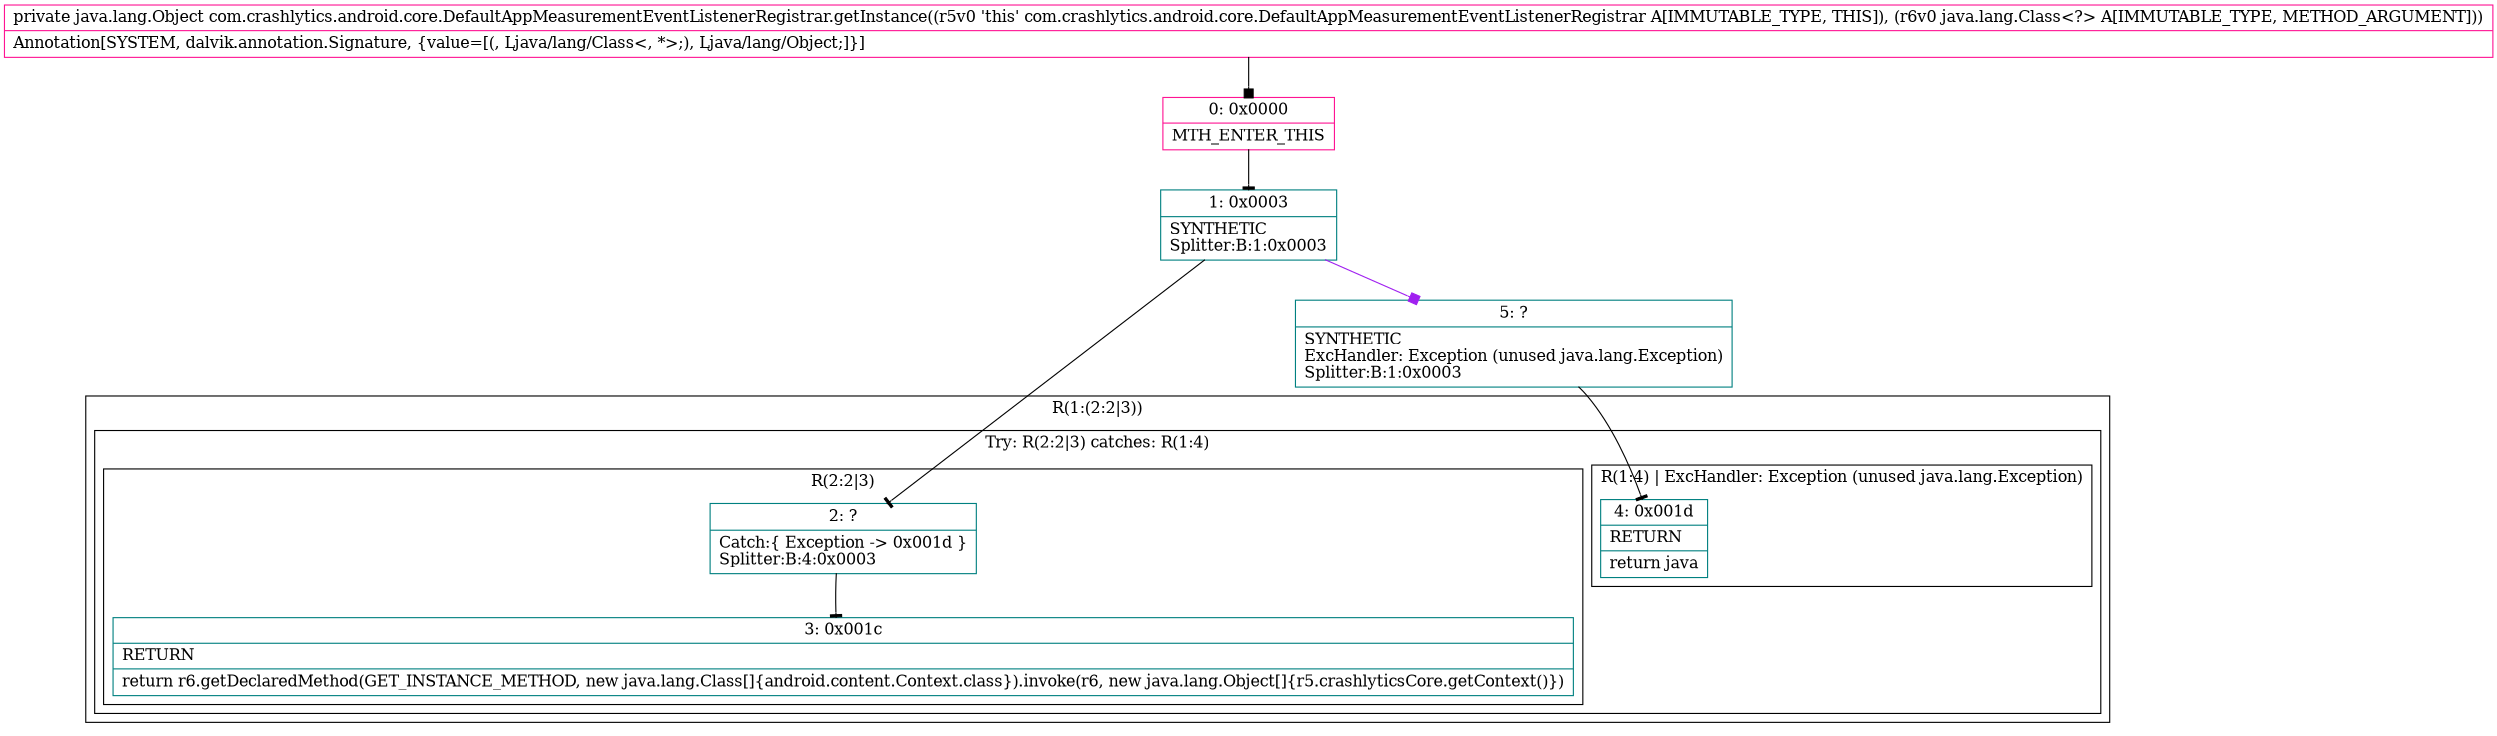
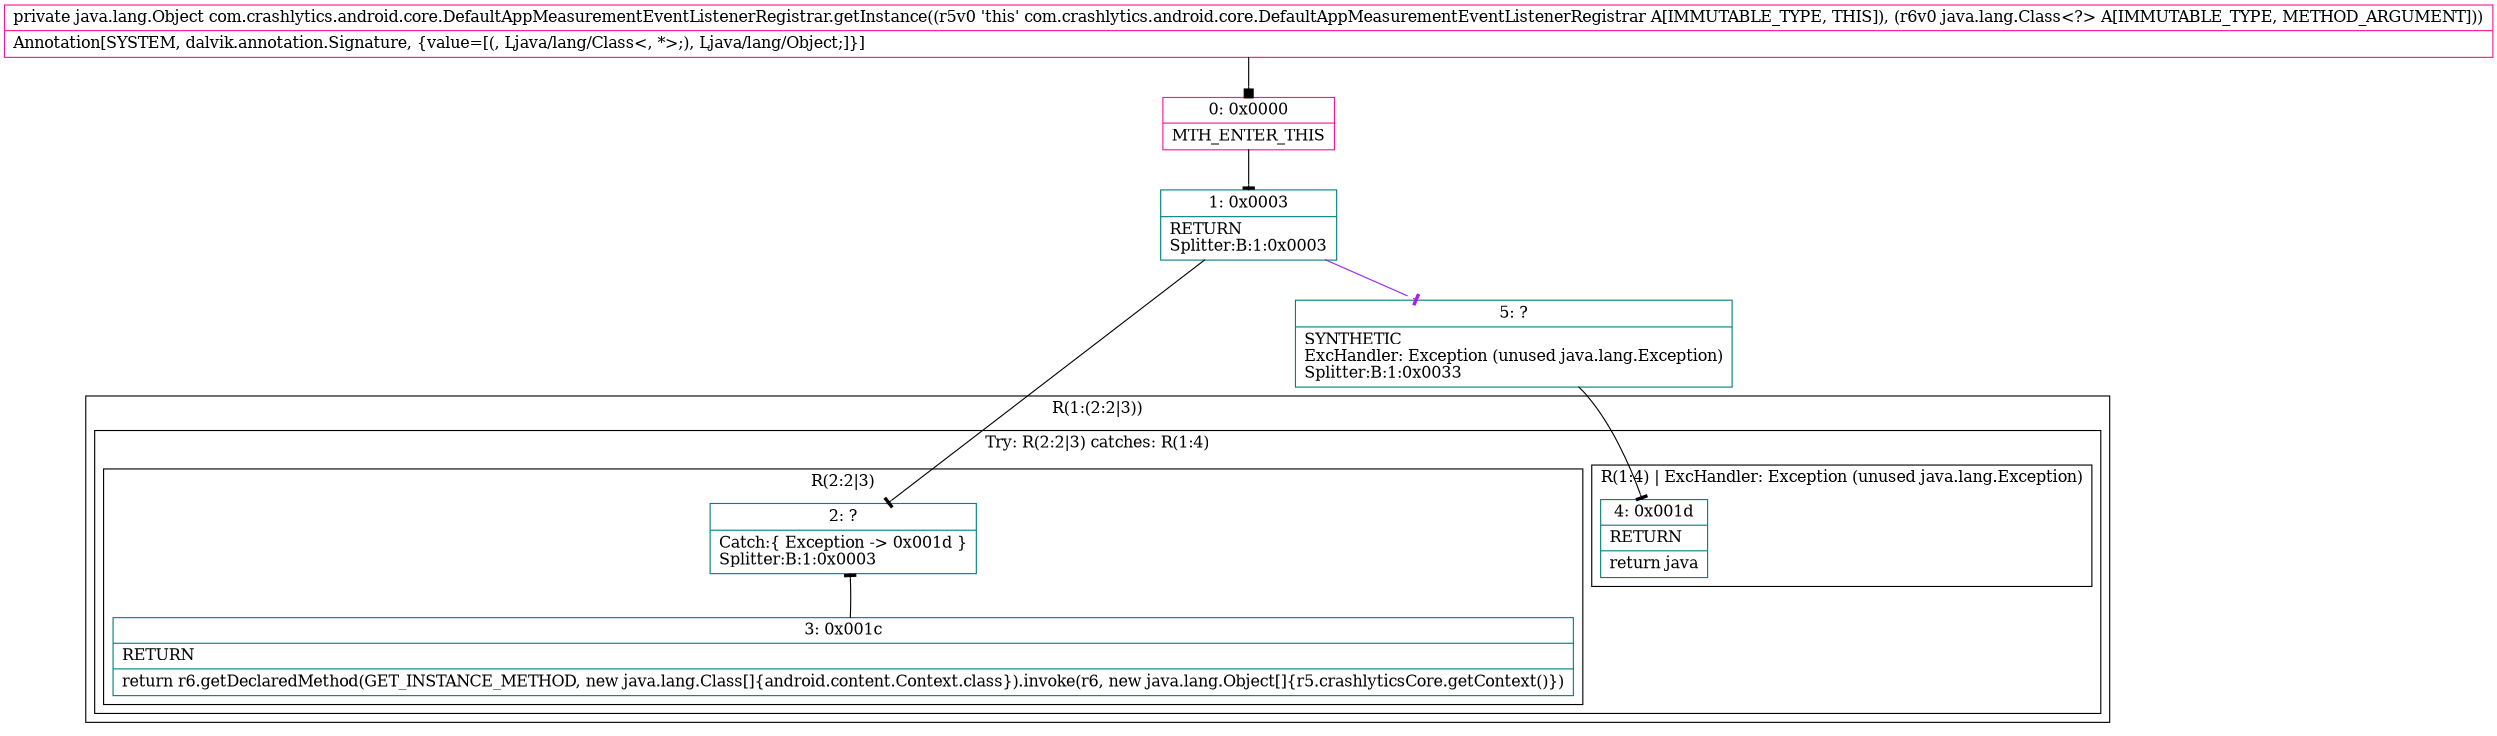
(1219, 229) -> (1206, 229)
(1366, 278) -> (1366, 278)
(1383, 373) -> (1383, 373)
(798, 560) -> (798, 560)
(836, 593) -> (851, 598)
